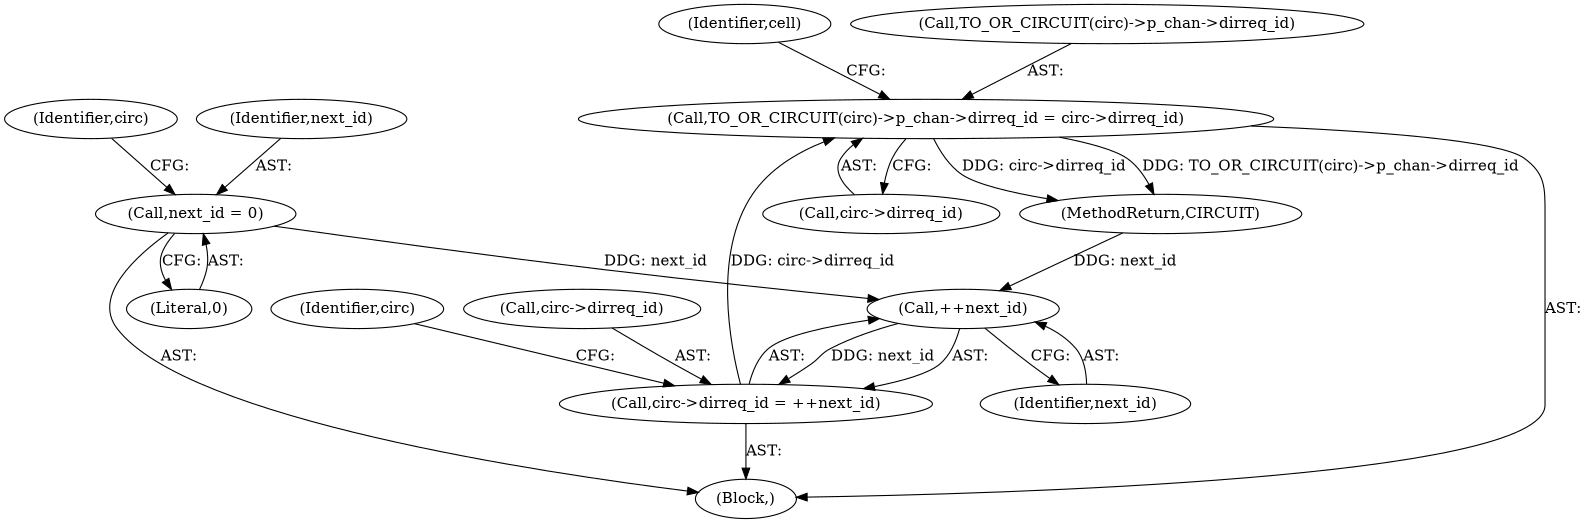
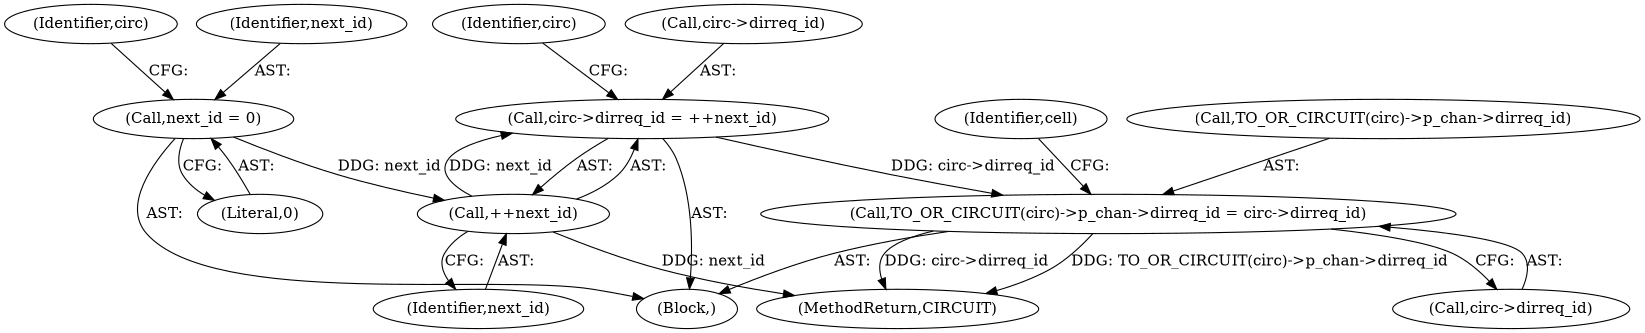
(1066, 259) -> (666, 271)
